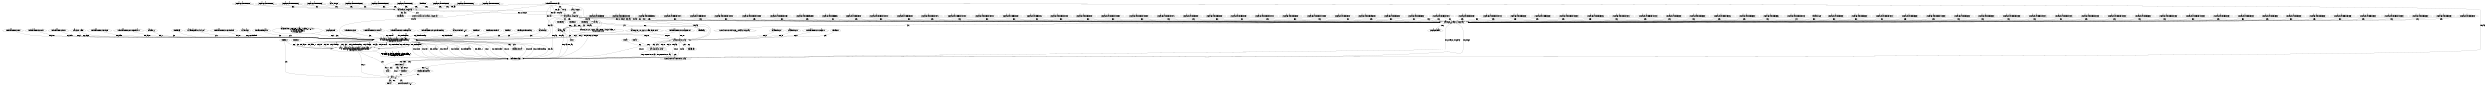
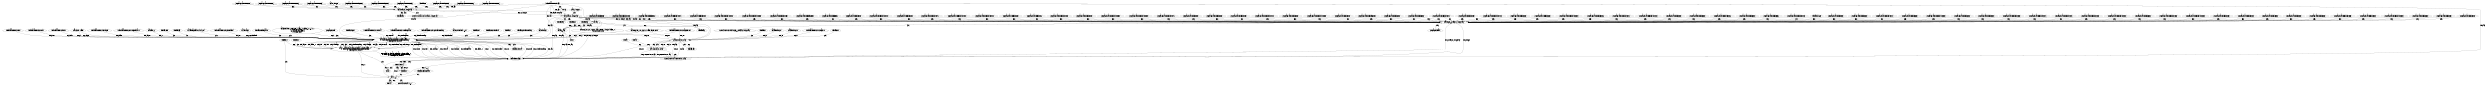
(553, 13) -> (553, 13)
(1441, 25) -> (1437, 25)
none -> (164, 31)
(224, 31) -> (224, 31)
(350, 31) -> (350, 31)
none -> (763, 31)
